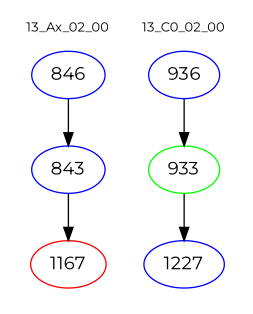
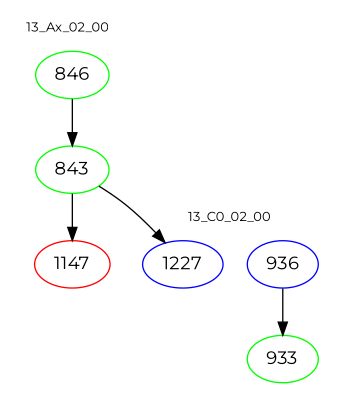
(68, 75) -> (72, 75)
(68, 170) -> (72, 170)
(184, 211) -> (140, 217)
(68, 264) -> (72, 264)
